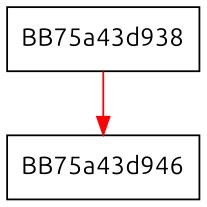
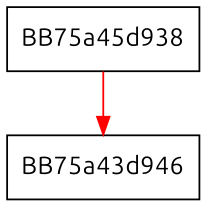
(103, 39) -> (103, 39)
